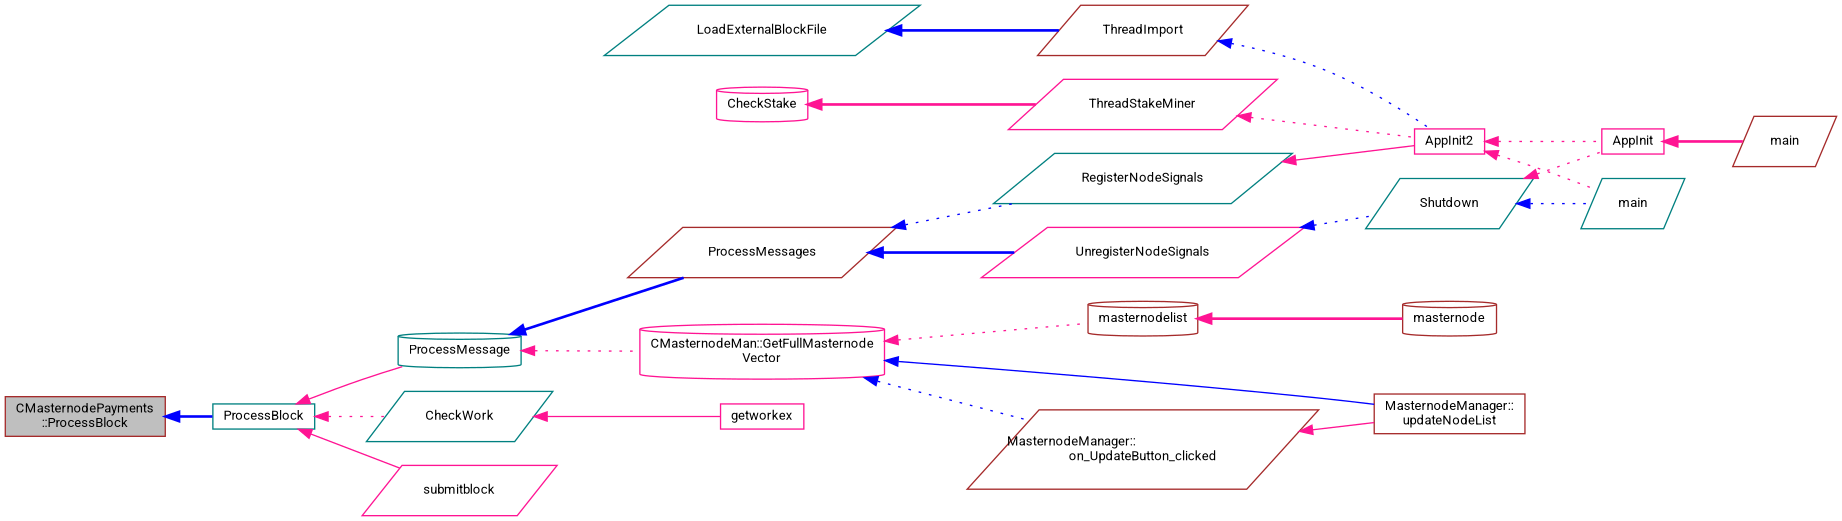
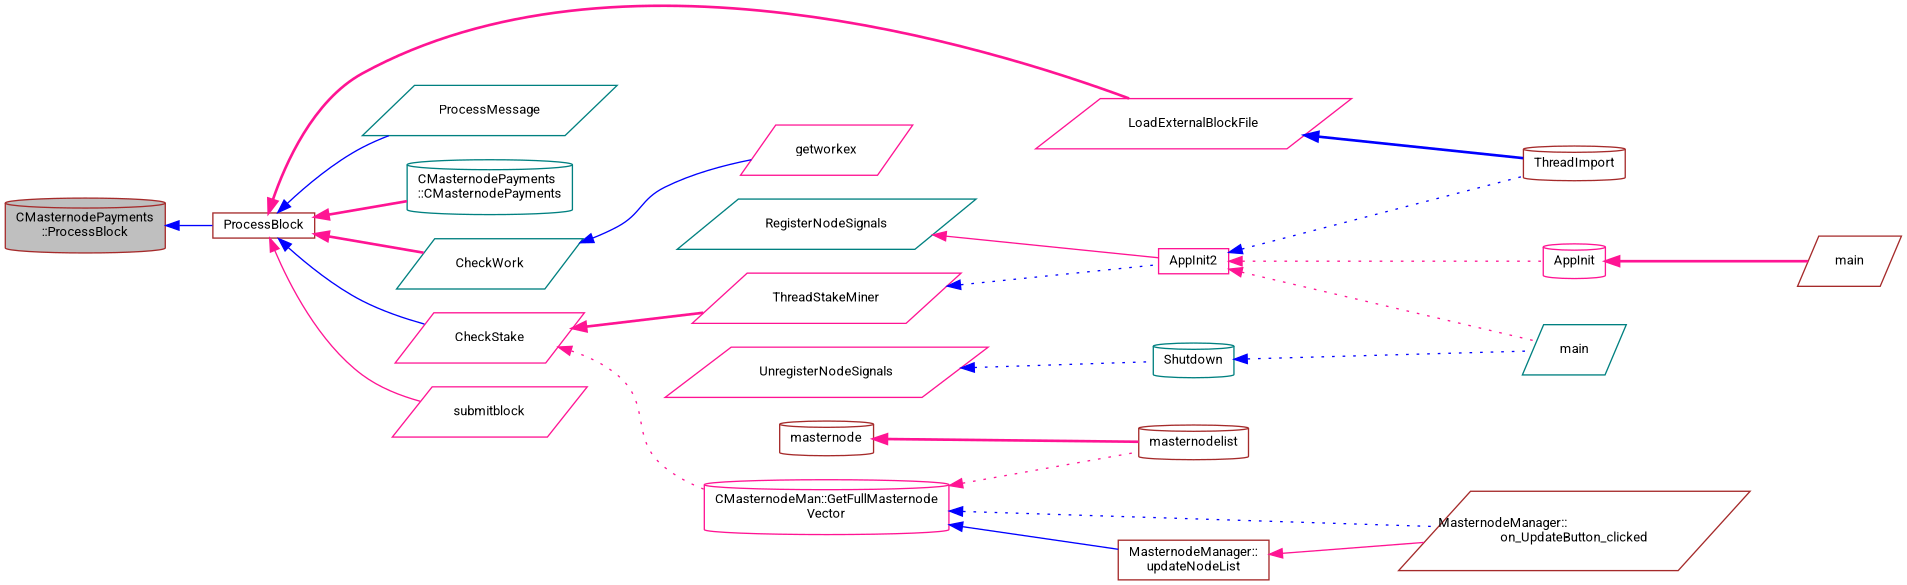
none -> (667, 6)
(762, 30) -> (1194, 124)
(1143, 30) -> (1574, 163)
(1336, 75) -> (1382, 213)
(762, 104) -> (490, 338)
(1333, 127) -> (1060, 275)
(1633, 141) -> (1574, 261)
(1569, 163) -> none
none -> (490, 187)
(1450, 204) -> (1194, 360)
(762, 253) -> none
none -> (351, 295)
(1307, 319) -> (1013, 440)
(460, 350) -> (490, 110)
(587, 351) -> (640, 418)
(355, 382) -> (335, 164)
(85, 416) -> (85, 226)
(196, 416) -> (196, 226)
(264, 416) -> (264, 226)
(357, 416) -> (376, 245)
(634, 416) -> (666, 187)
(762, 416) -> (827, 150)
(1343, 426) -> (1353, 548)
